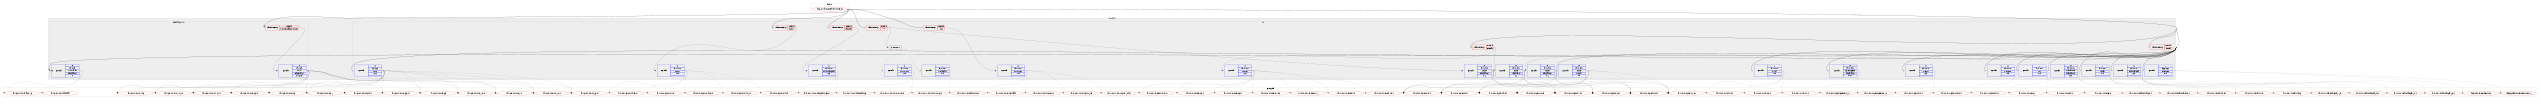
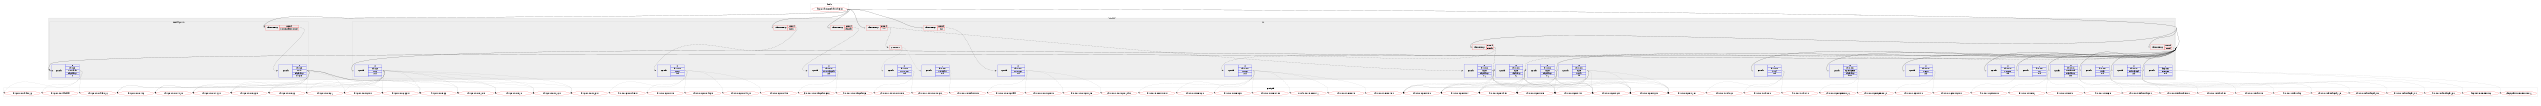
none -> (98, 93)
